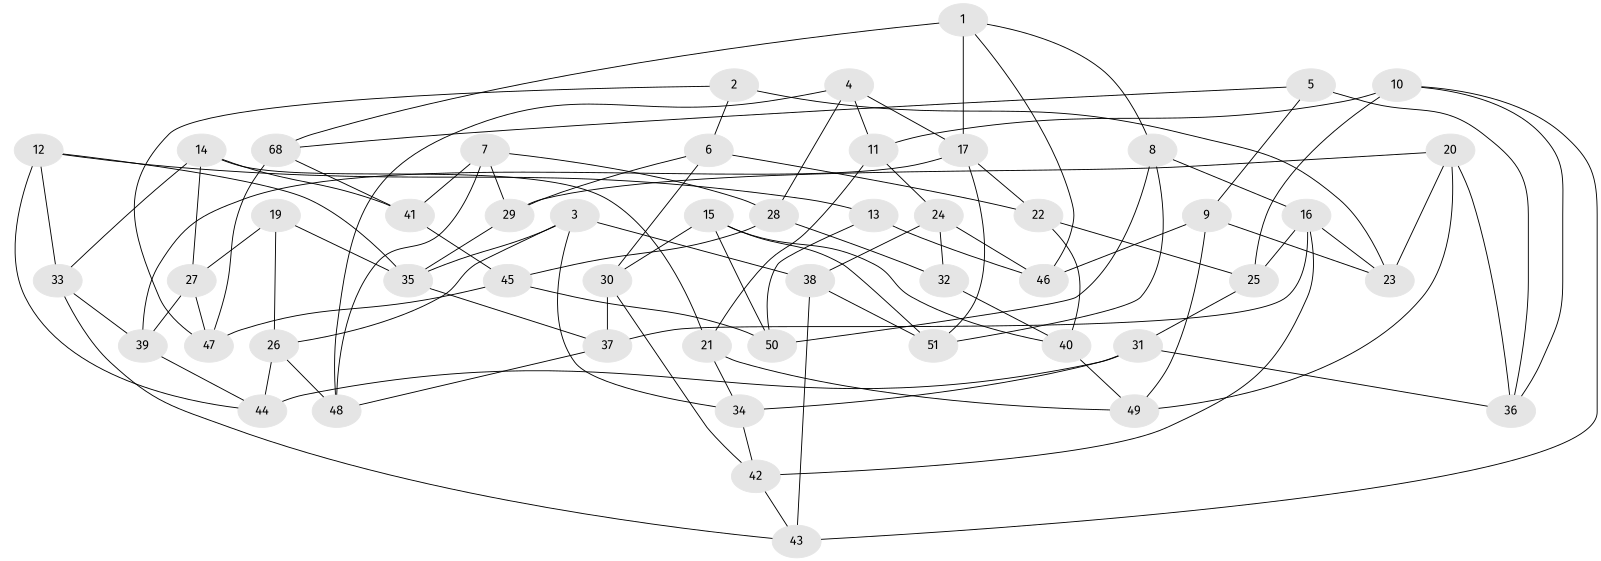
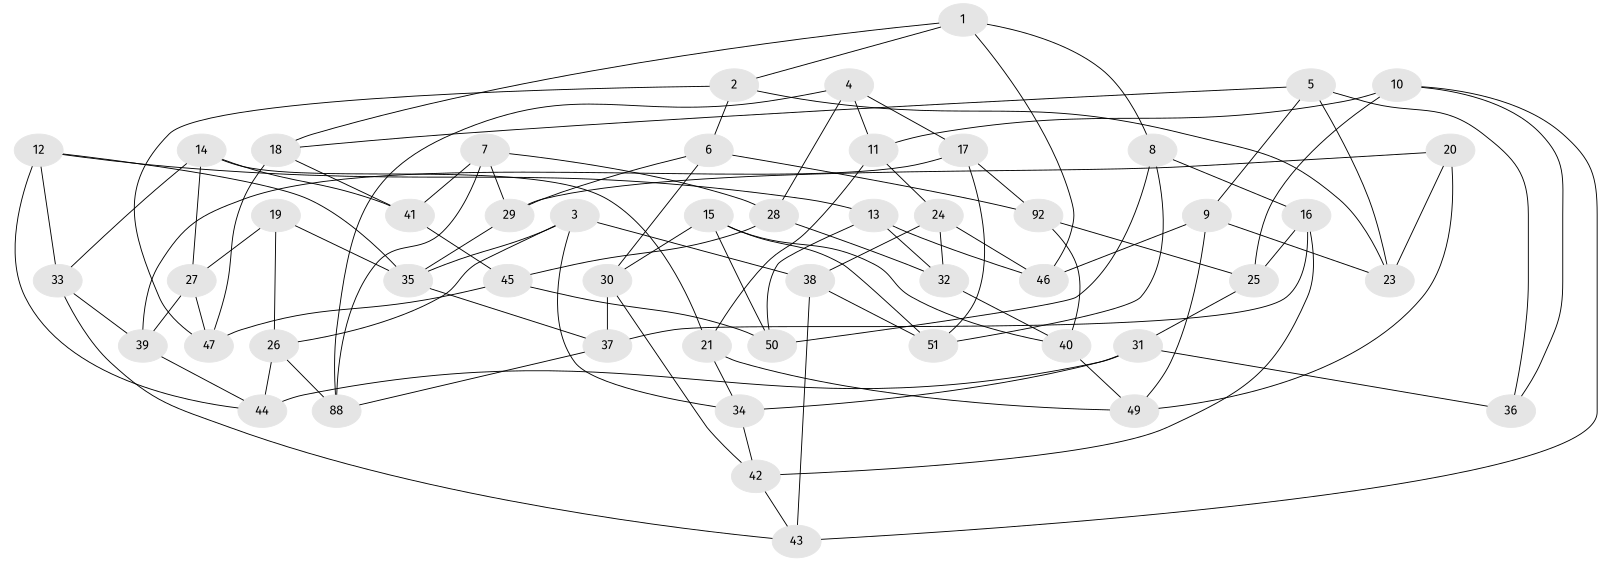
(963, 85) -> (849, 53)
(276, 150) -> (276, 150)
(1038, 216) -> (1038, 216)
none -> (909, 248)
(1348, 248) -> (1361, 179)
(1492, 278) -> none
(337, 411) -> (337, 411)
